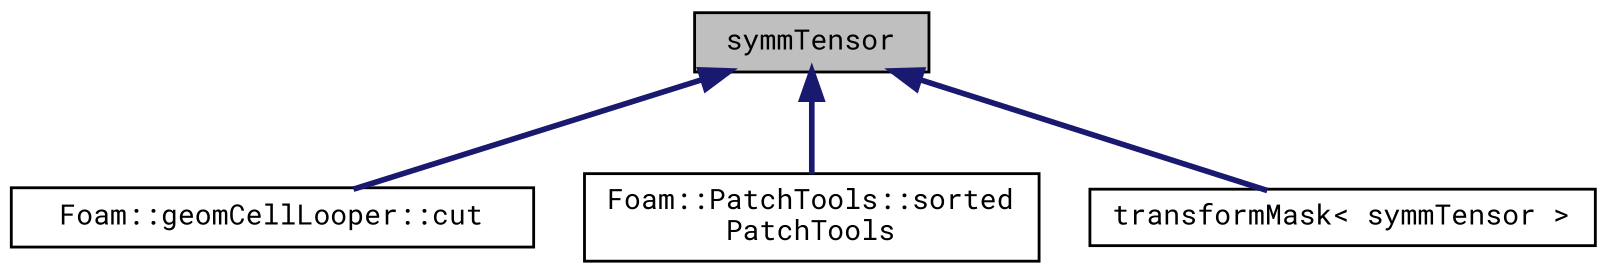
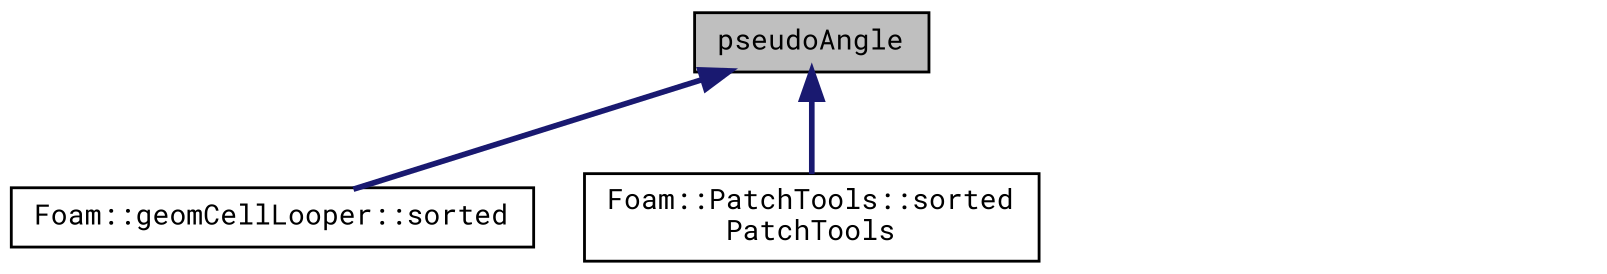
(812, 42) -> (812, 42)
(272, 217) -> (272, 217)
(1343, 217) -> none
